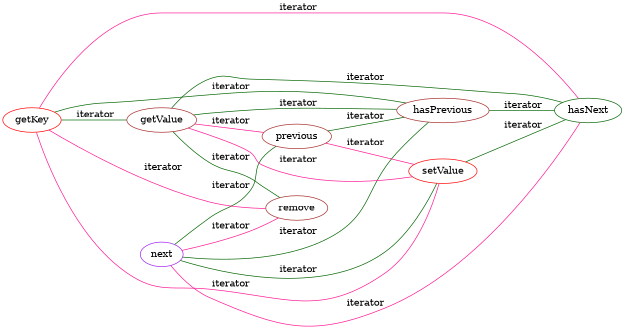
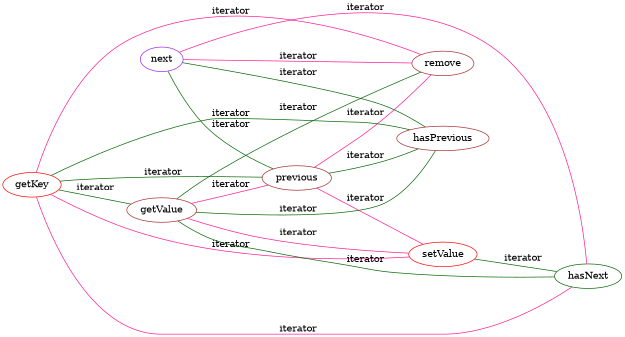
(522, 110) -> none
none -> (370, 130)
none -> (161, 177)
(327, 275) -> none
